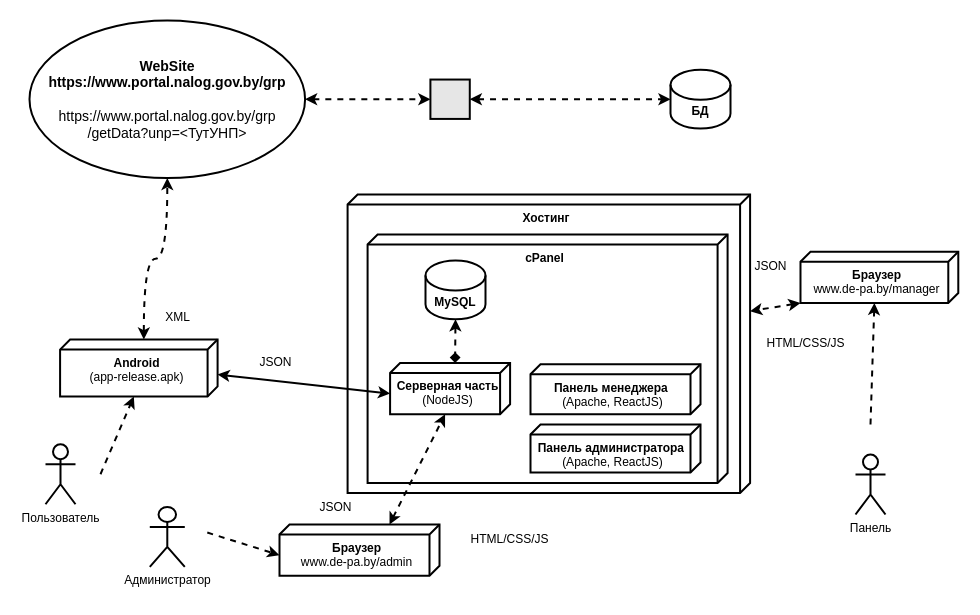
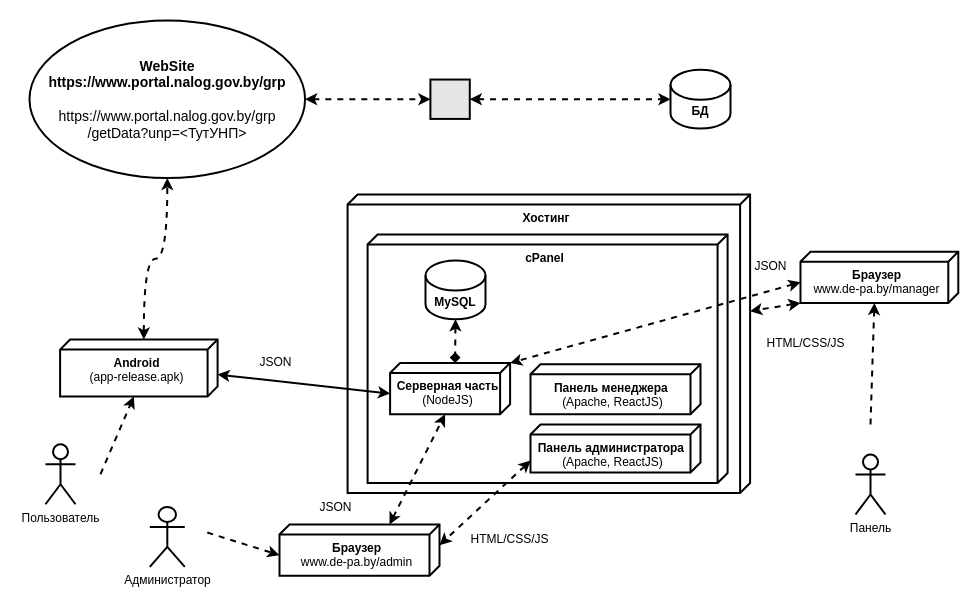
(178, 318) -> none
none -> (655, 323)
none -> (485, 502)
